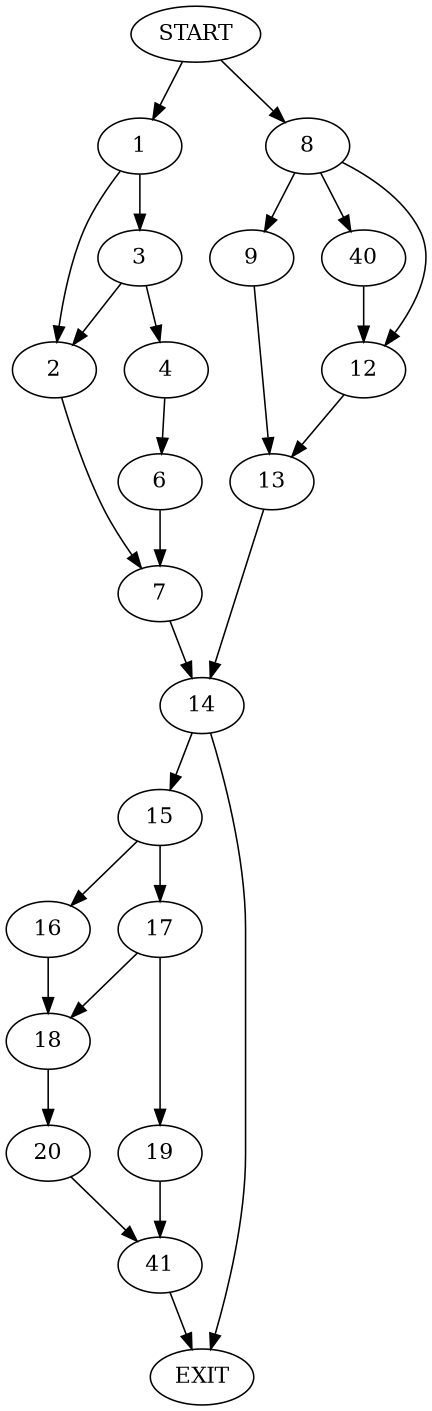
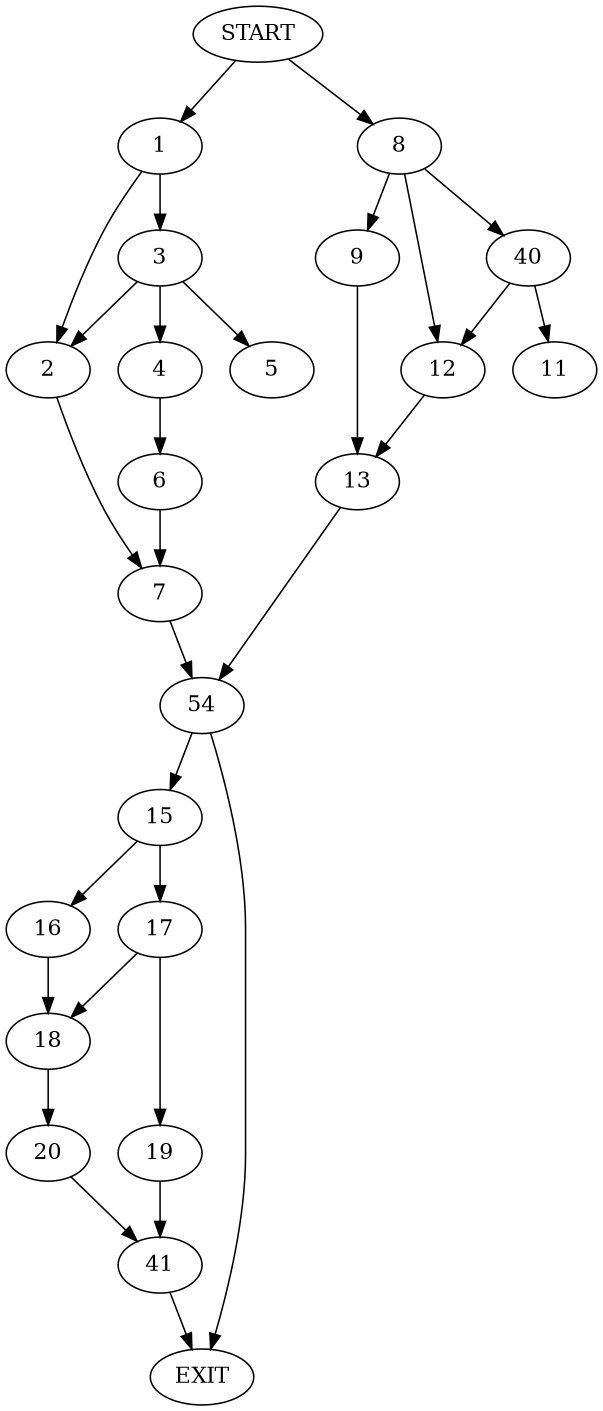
none -> (272, 370)
none -> (555, 370)
(202, 706) -> (202, 706)
